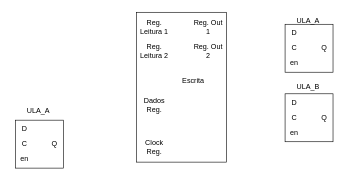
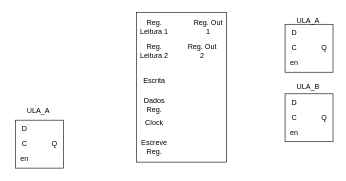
(209, 51) -> (203, 51)
(194, 81) -> (155, 81)
none -> (155, 123)
(155, 147) -> (155, 147)
